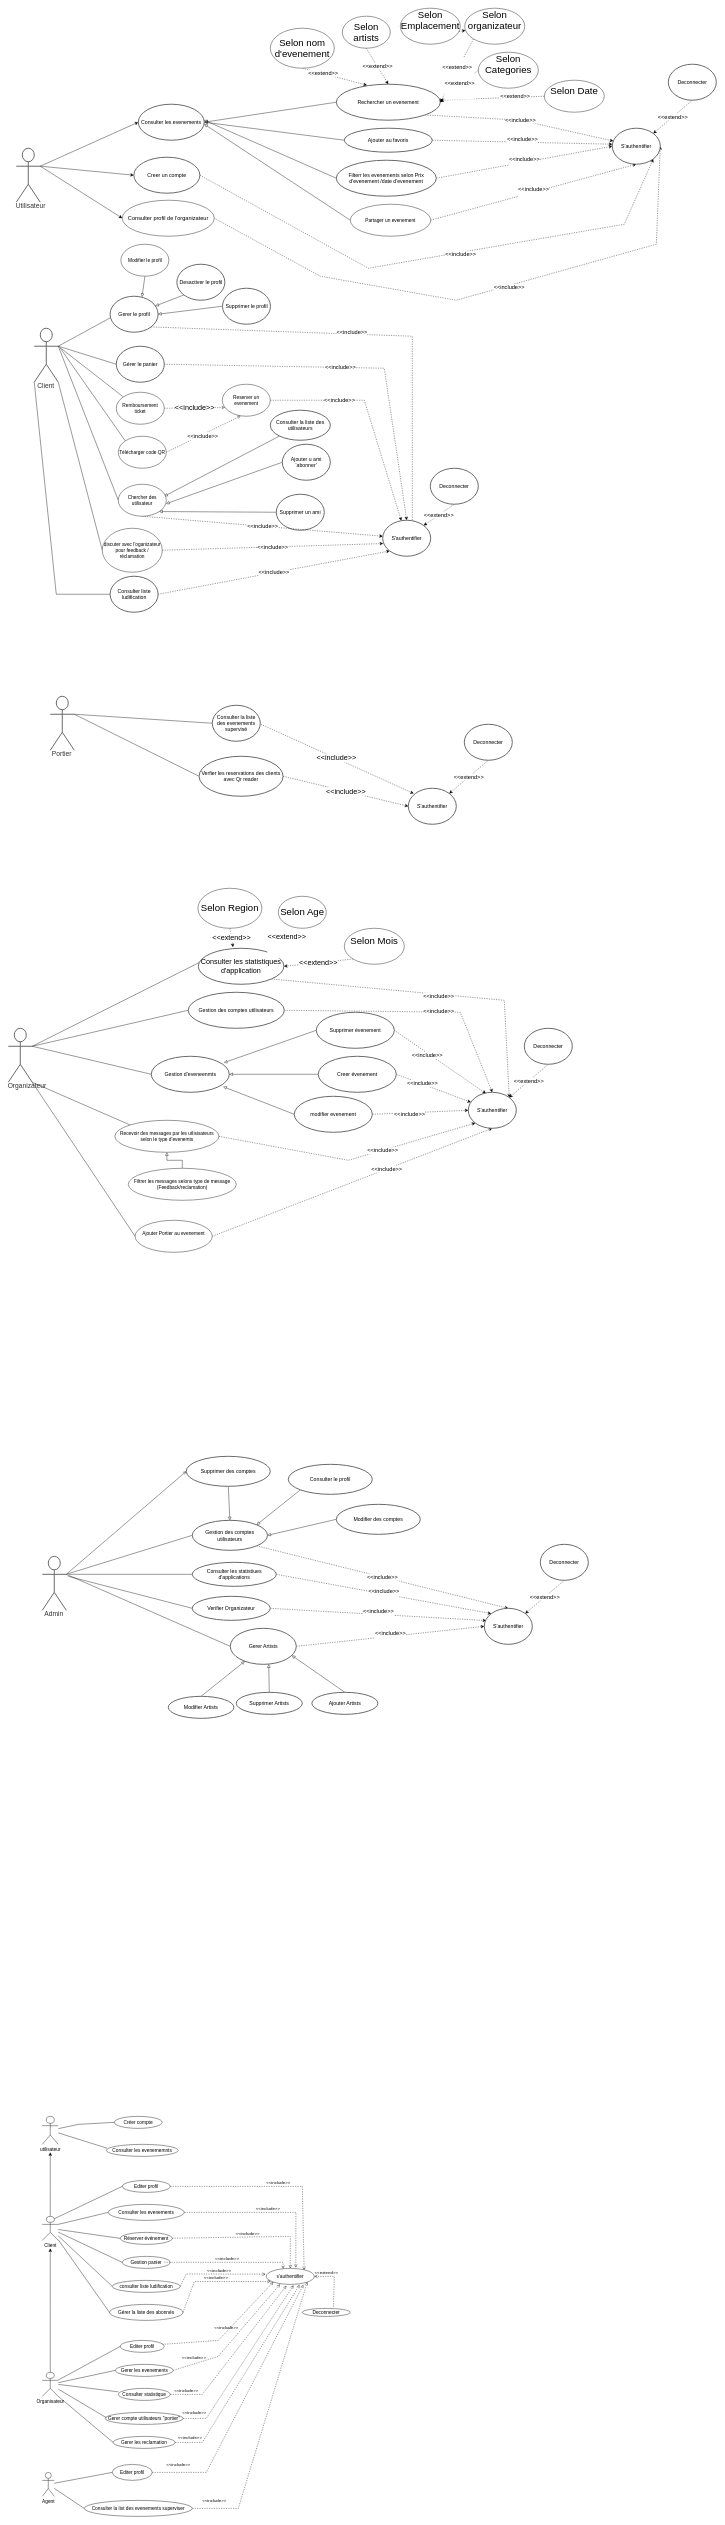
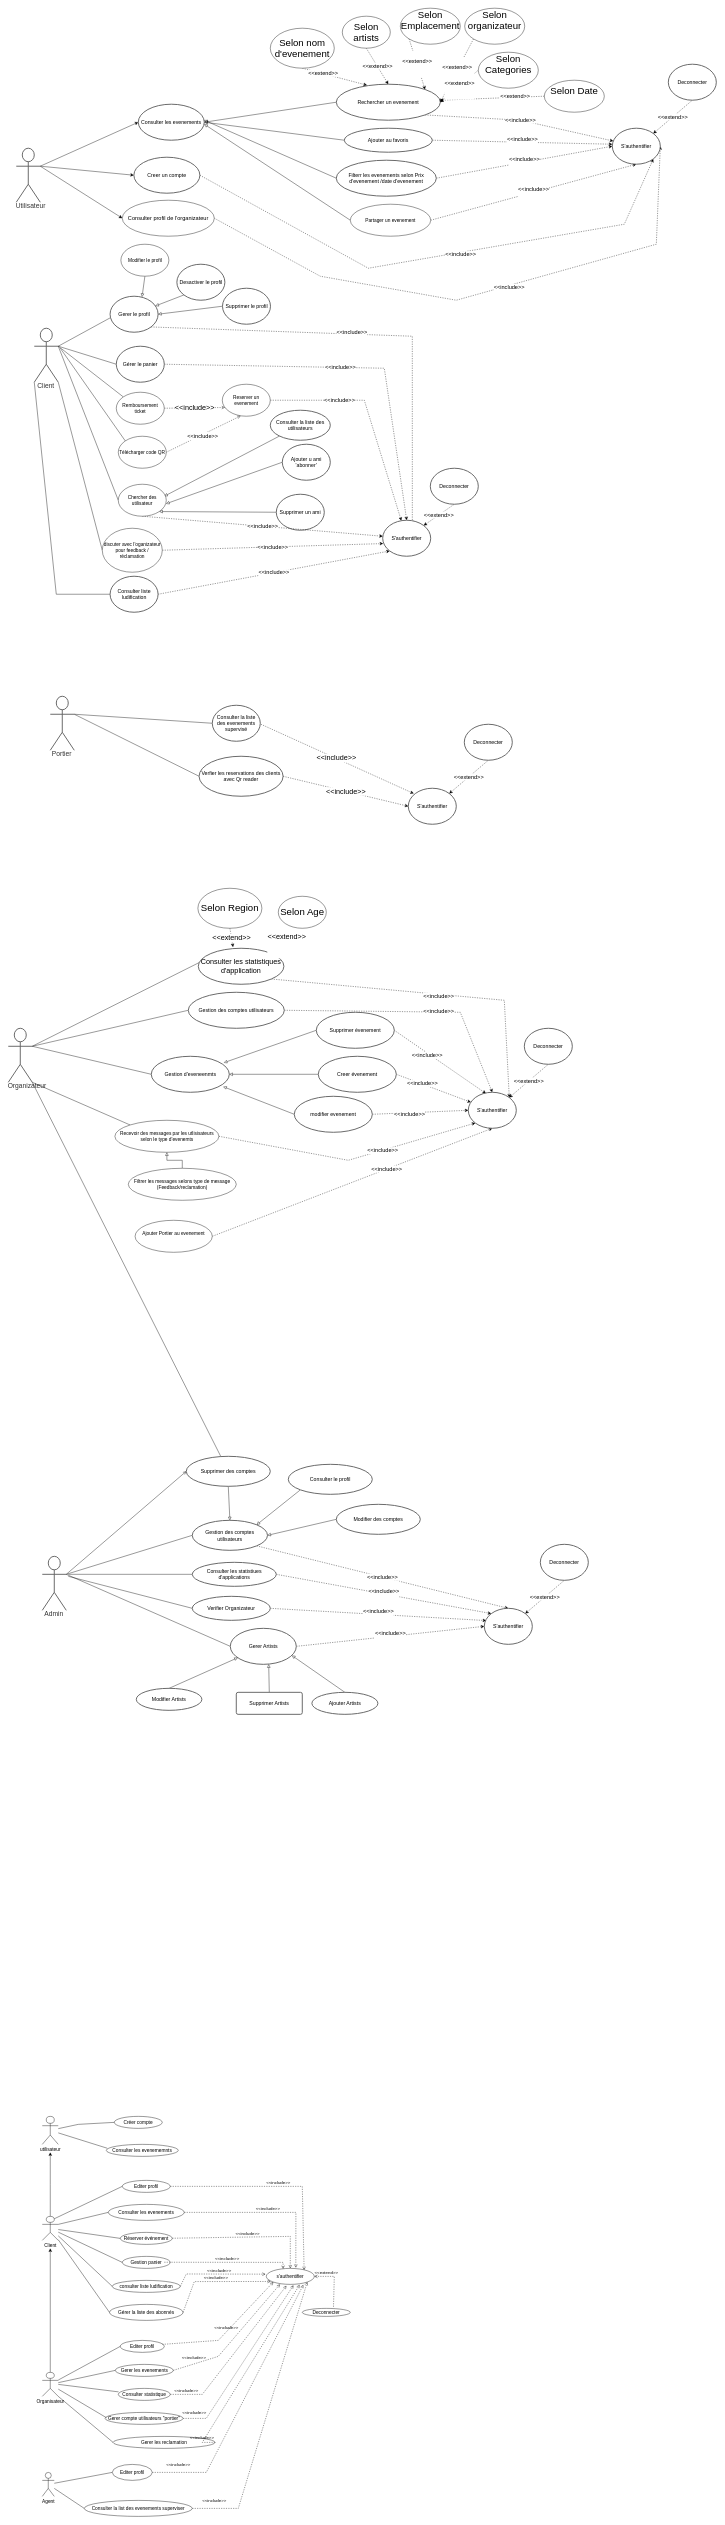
(461, 31) -> (416, 61)
(374, 946) -> none
(319, 962) -> none
(84, 1160) -> (127, 1271)
(269, 1703) -> (269, 1703)
(201, 1707) -> (169, 1699)
(144, 2442) -> (164, 2442)
